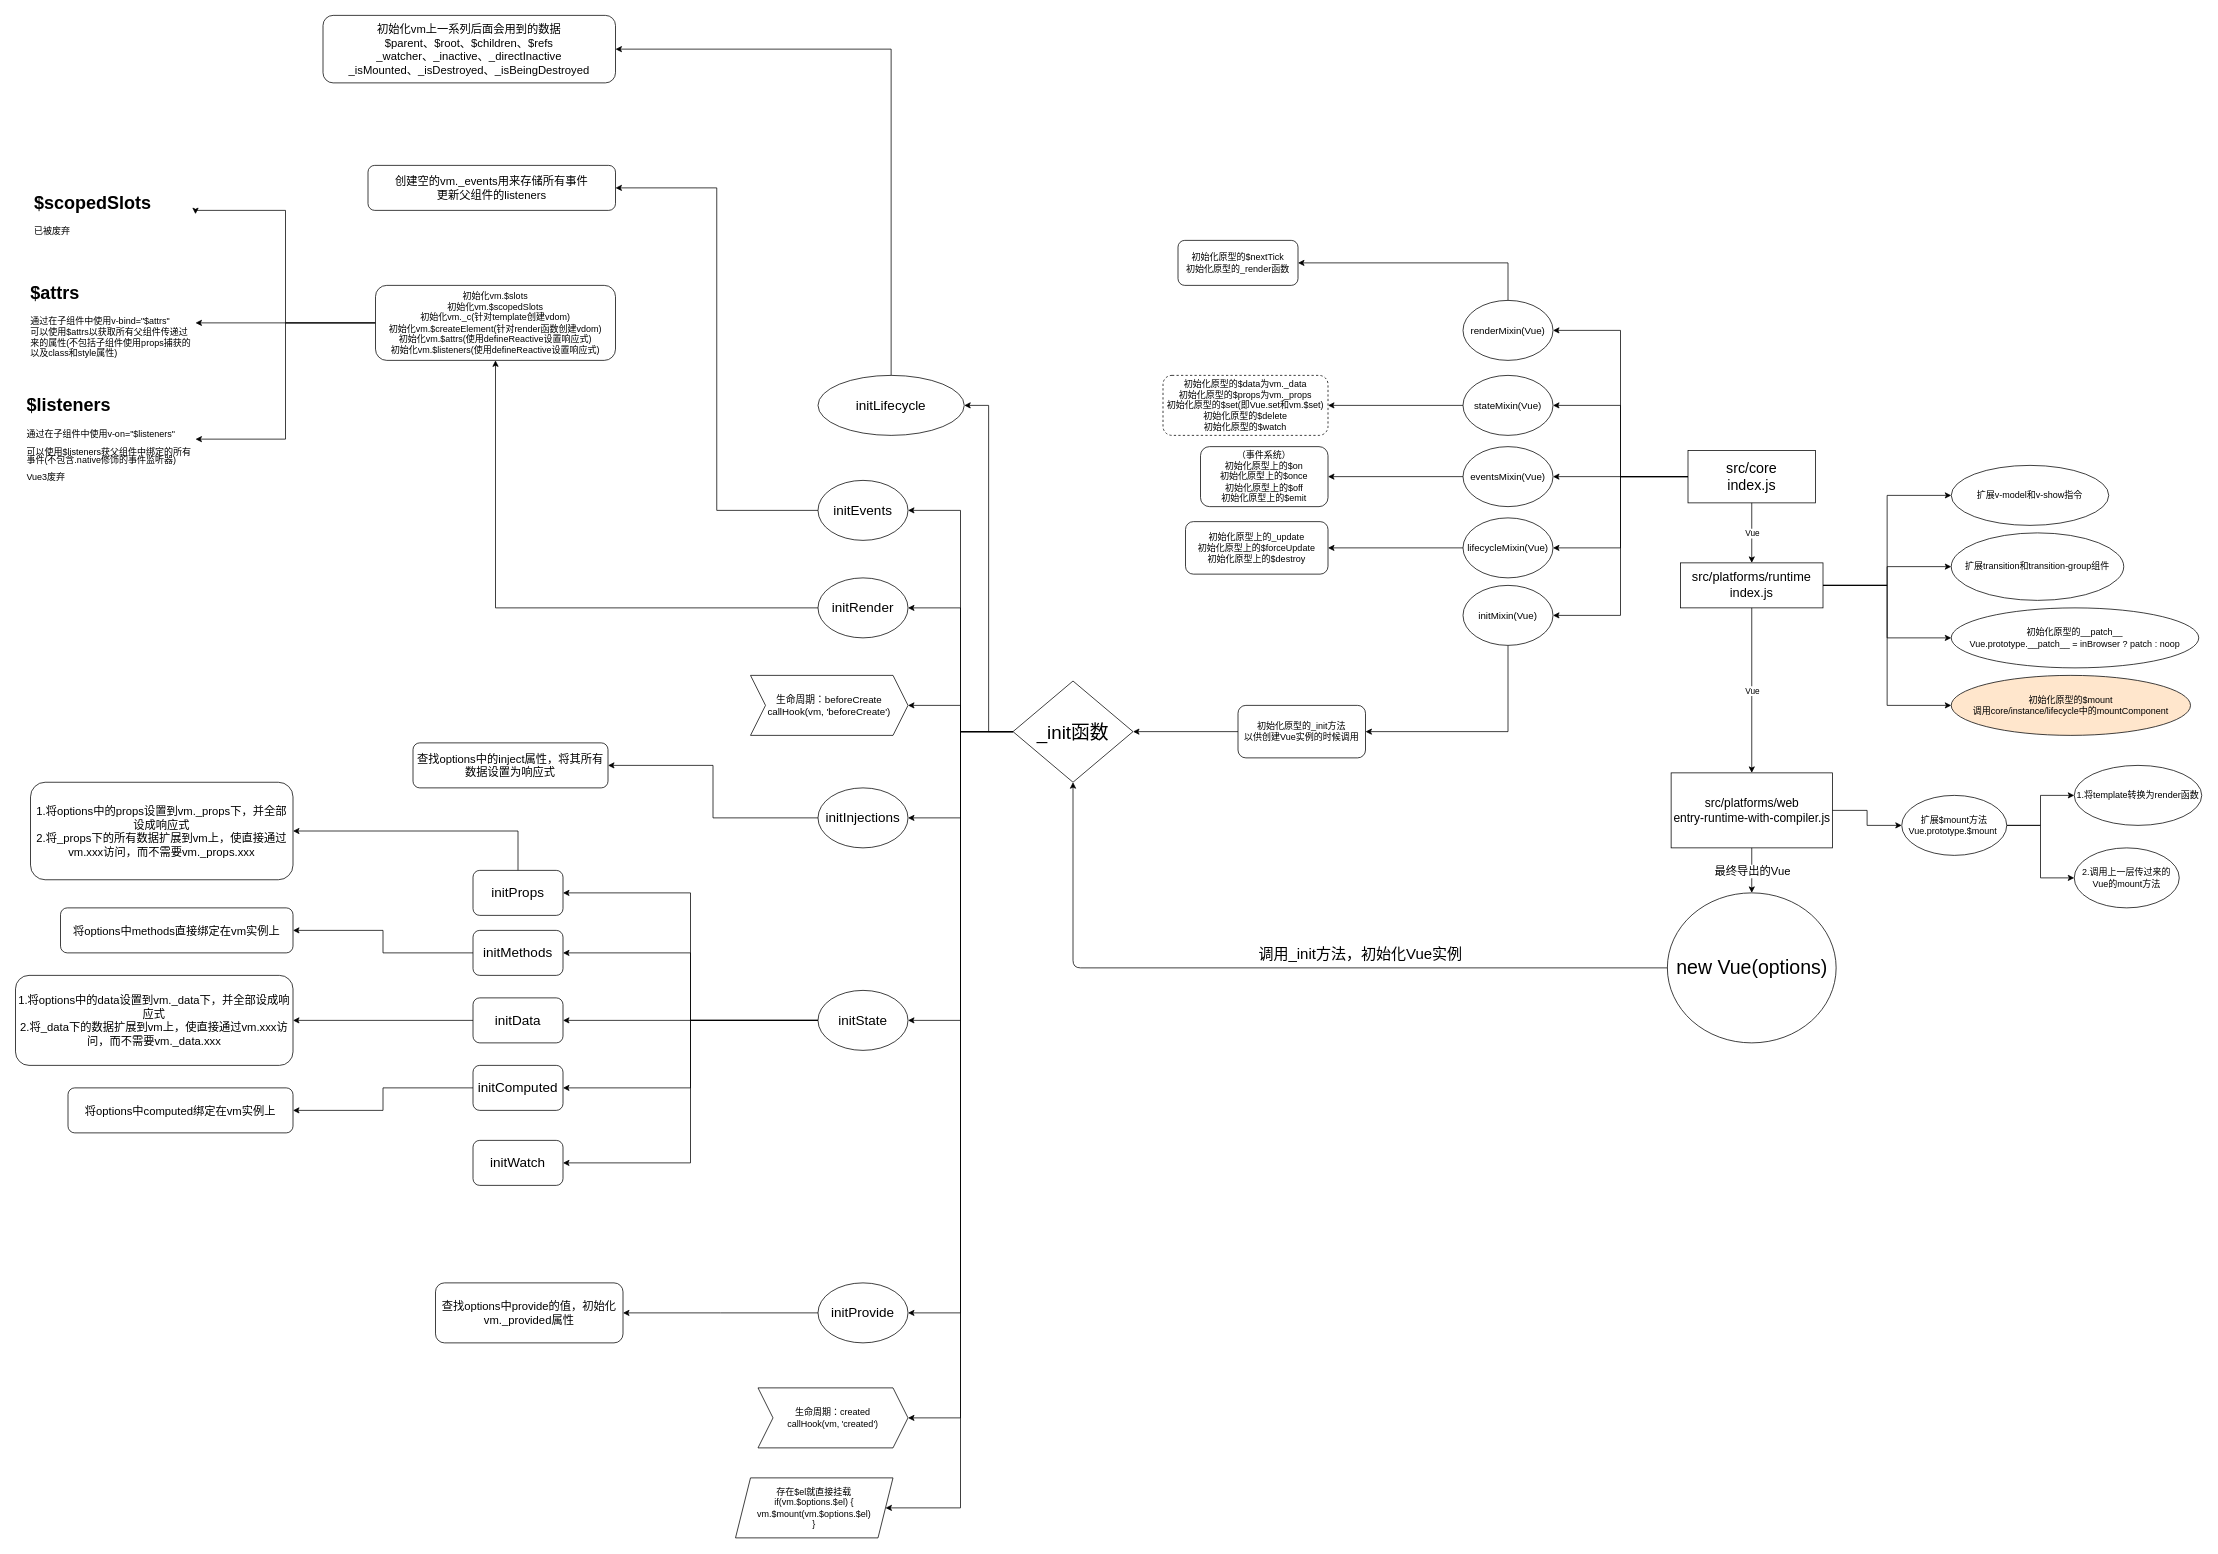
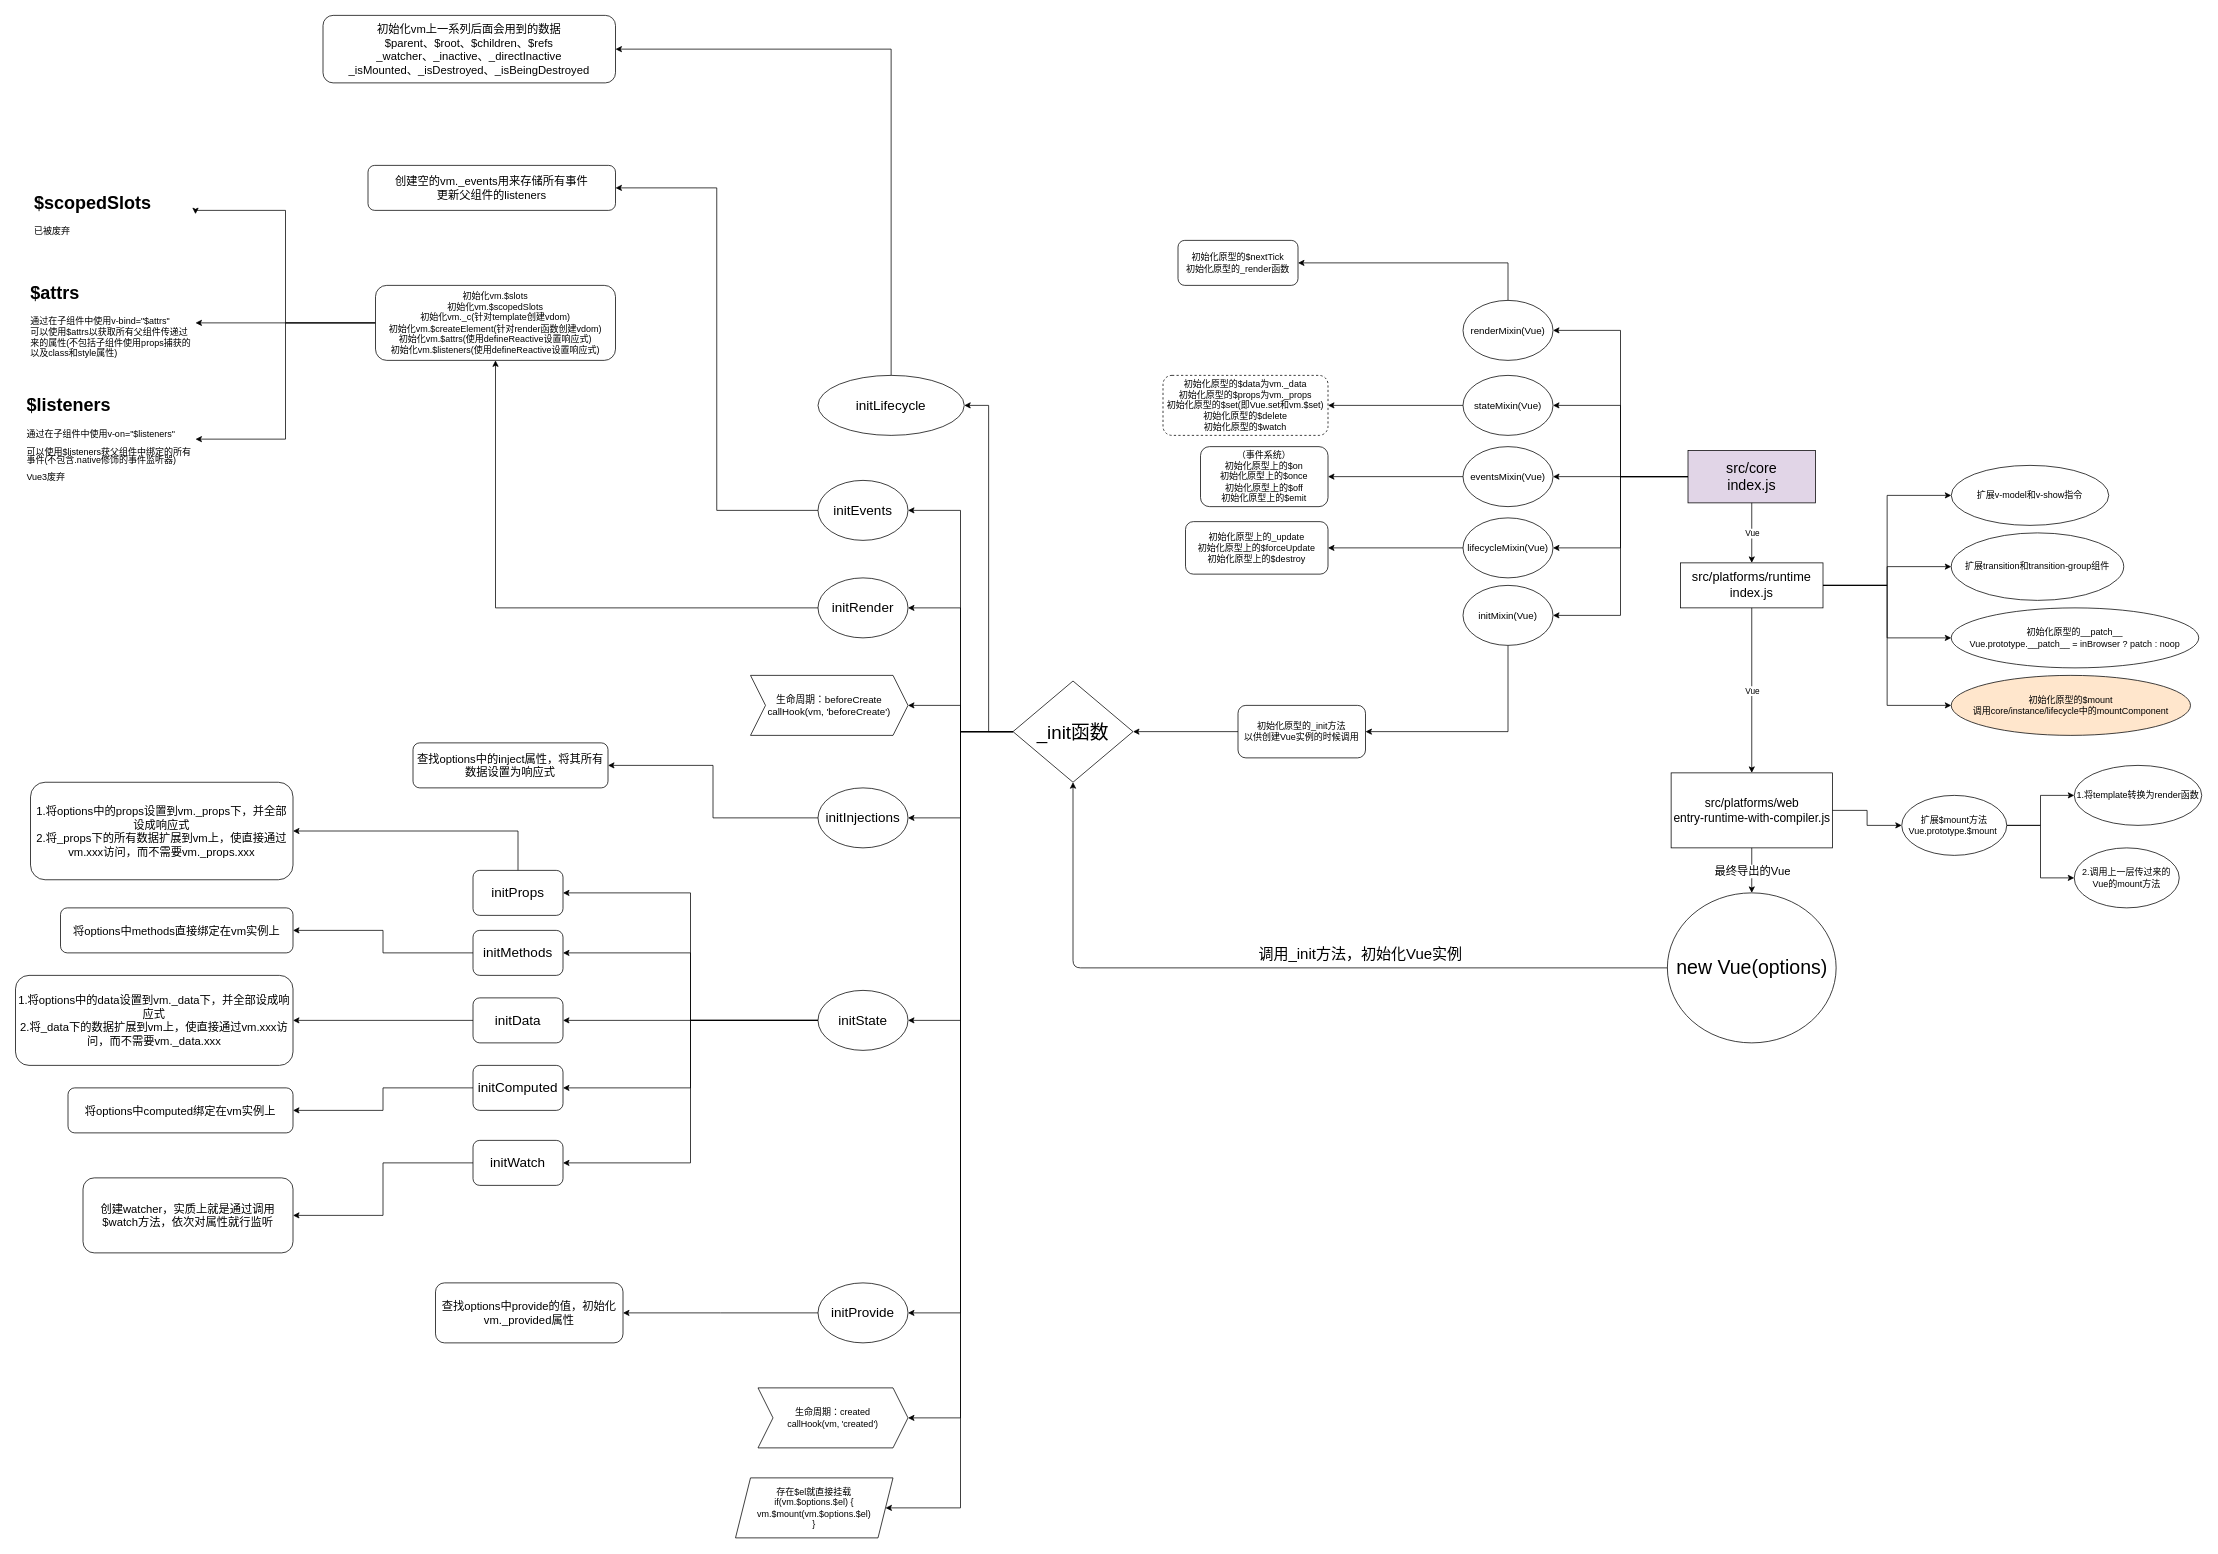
(1752, 477) -> (1752, 477)
none -> (188, 1215)
none -> (342, 1215)
